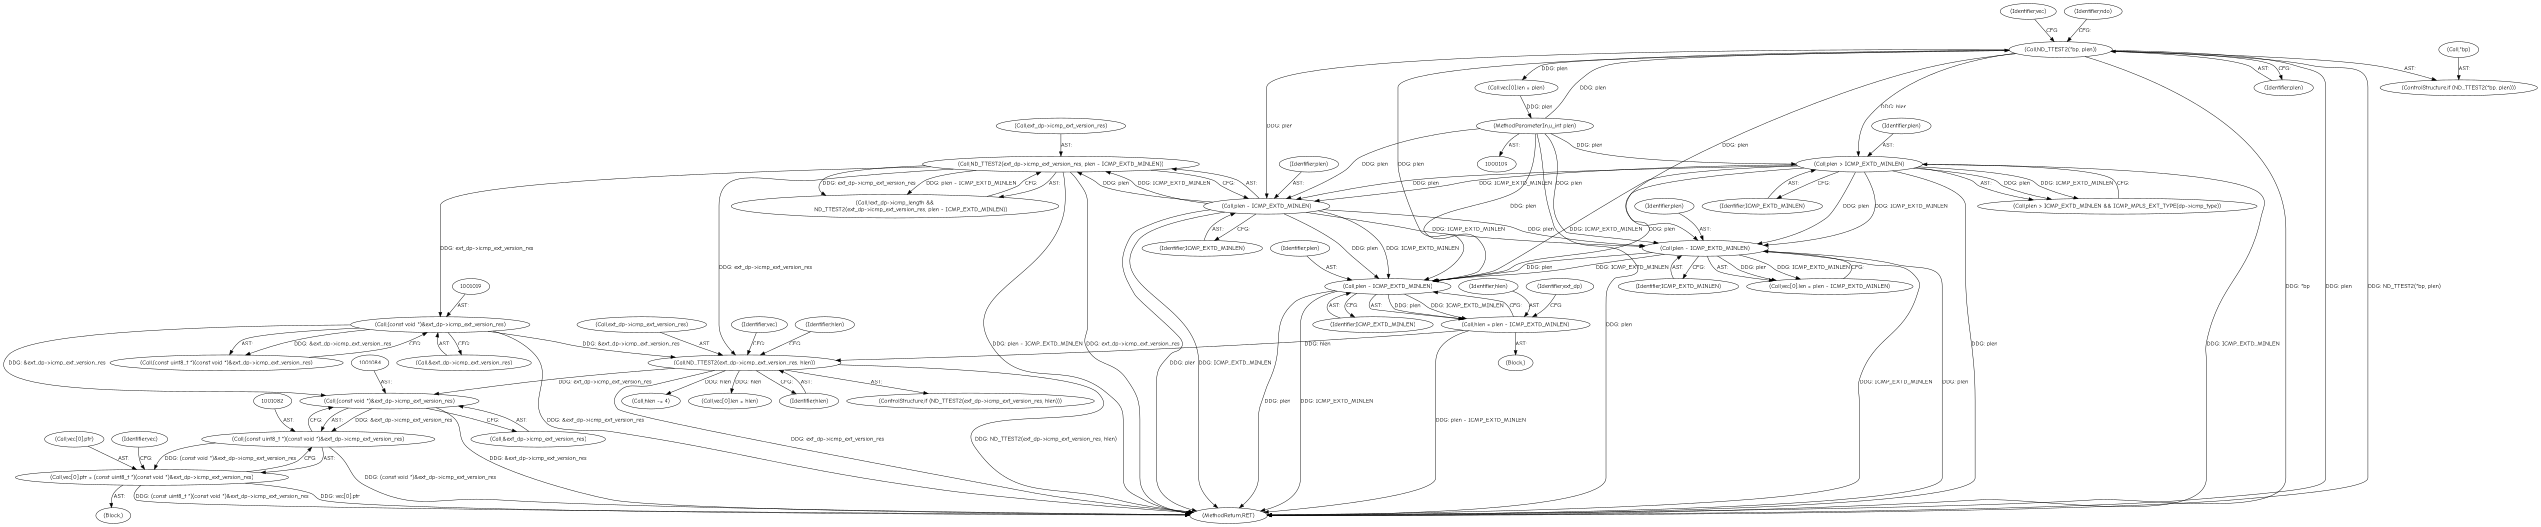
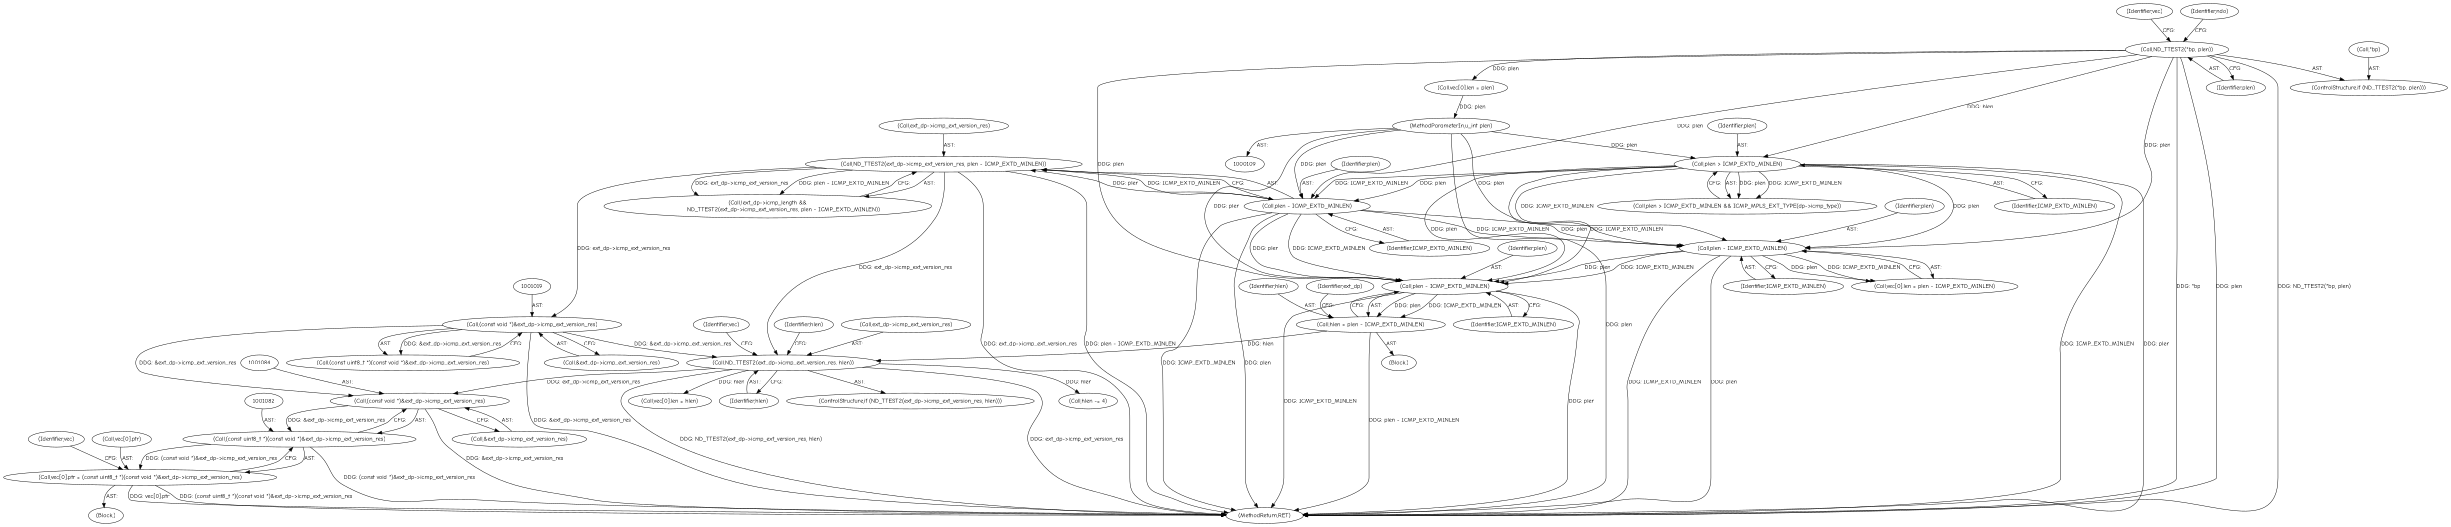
(1764, 55) -> none
